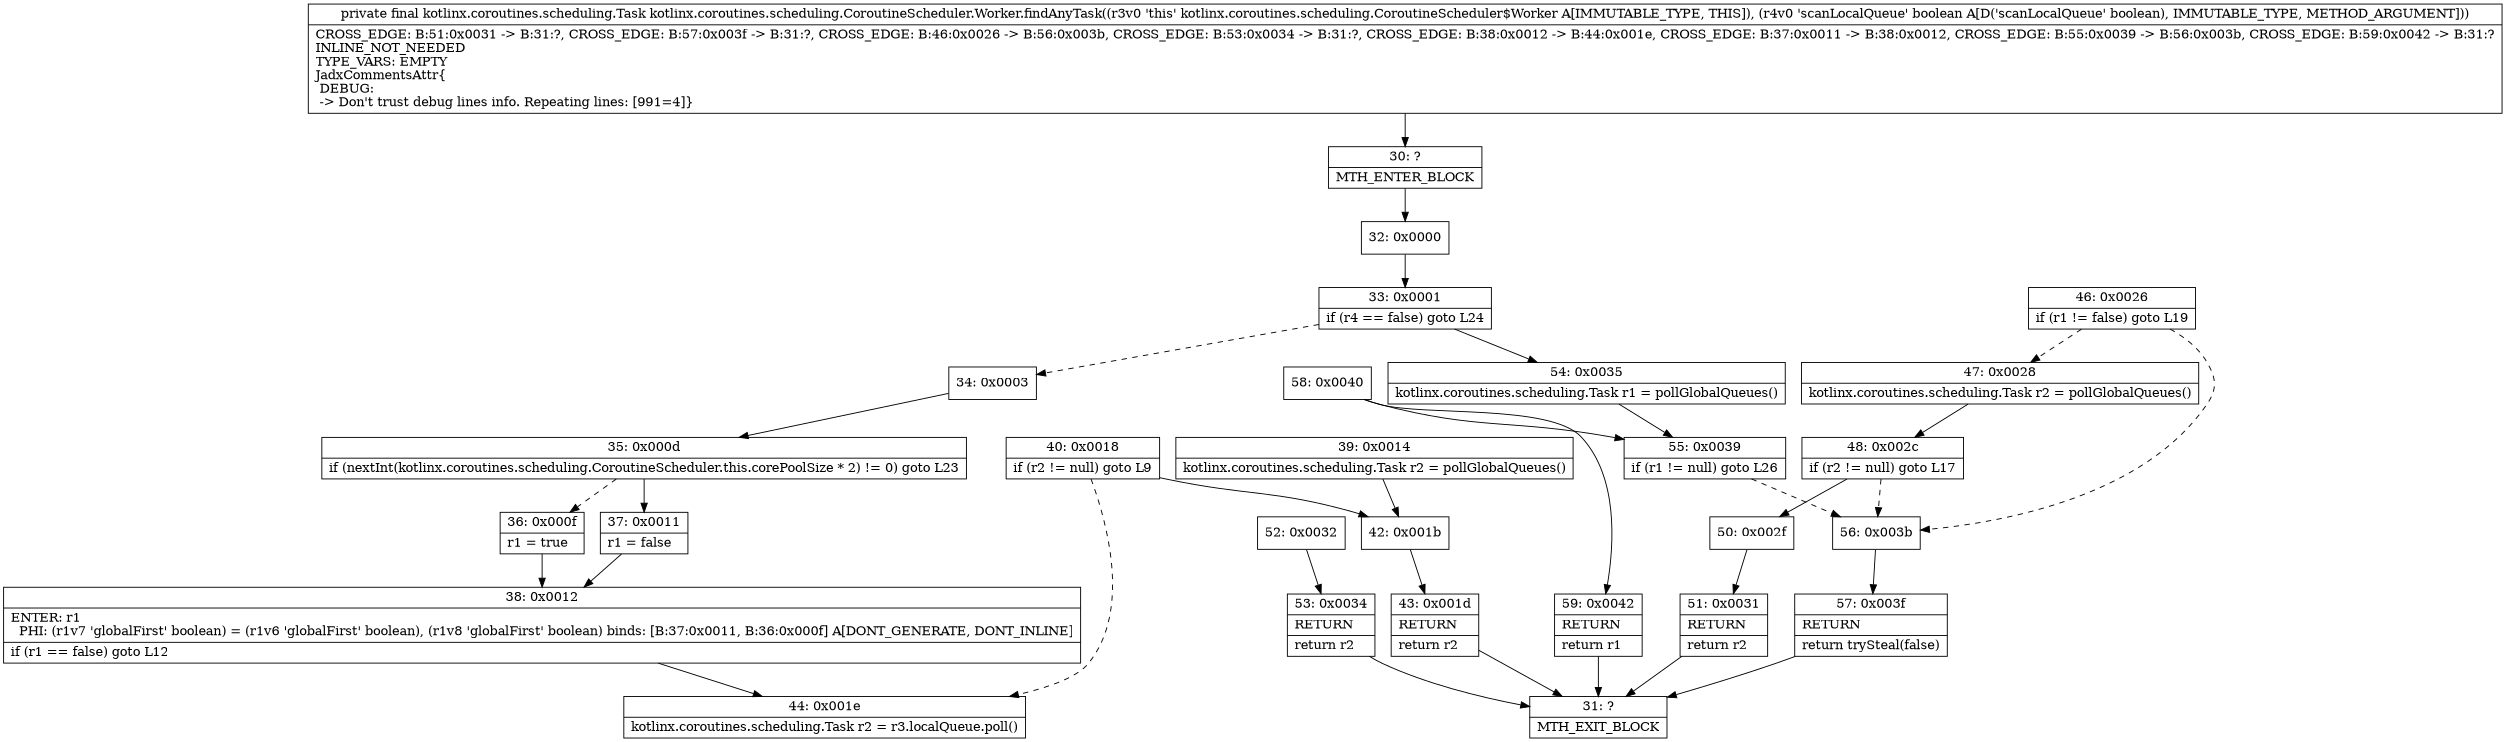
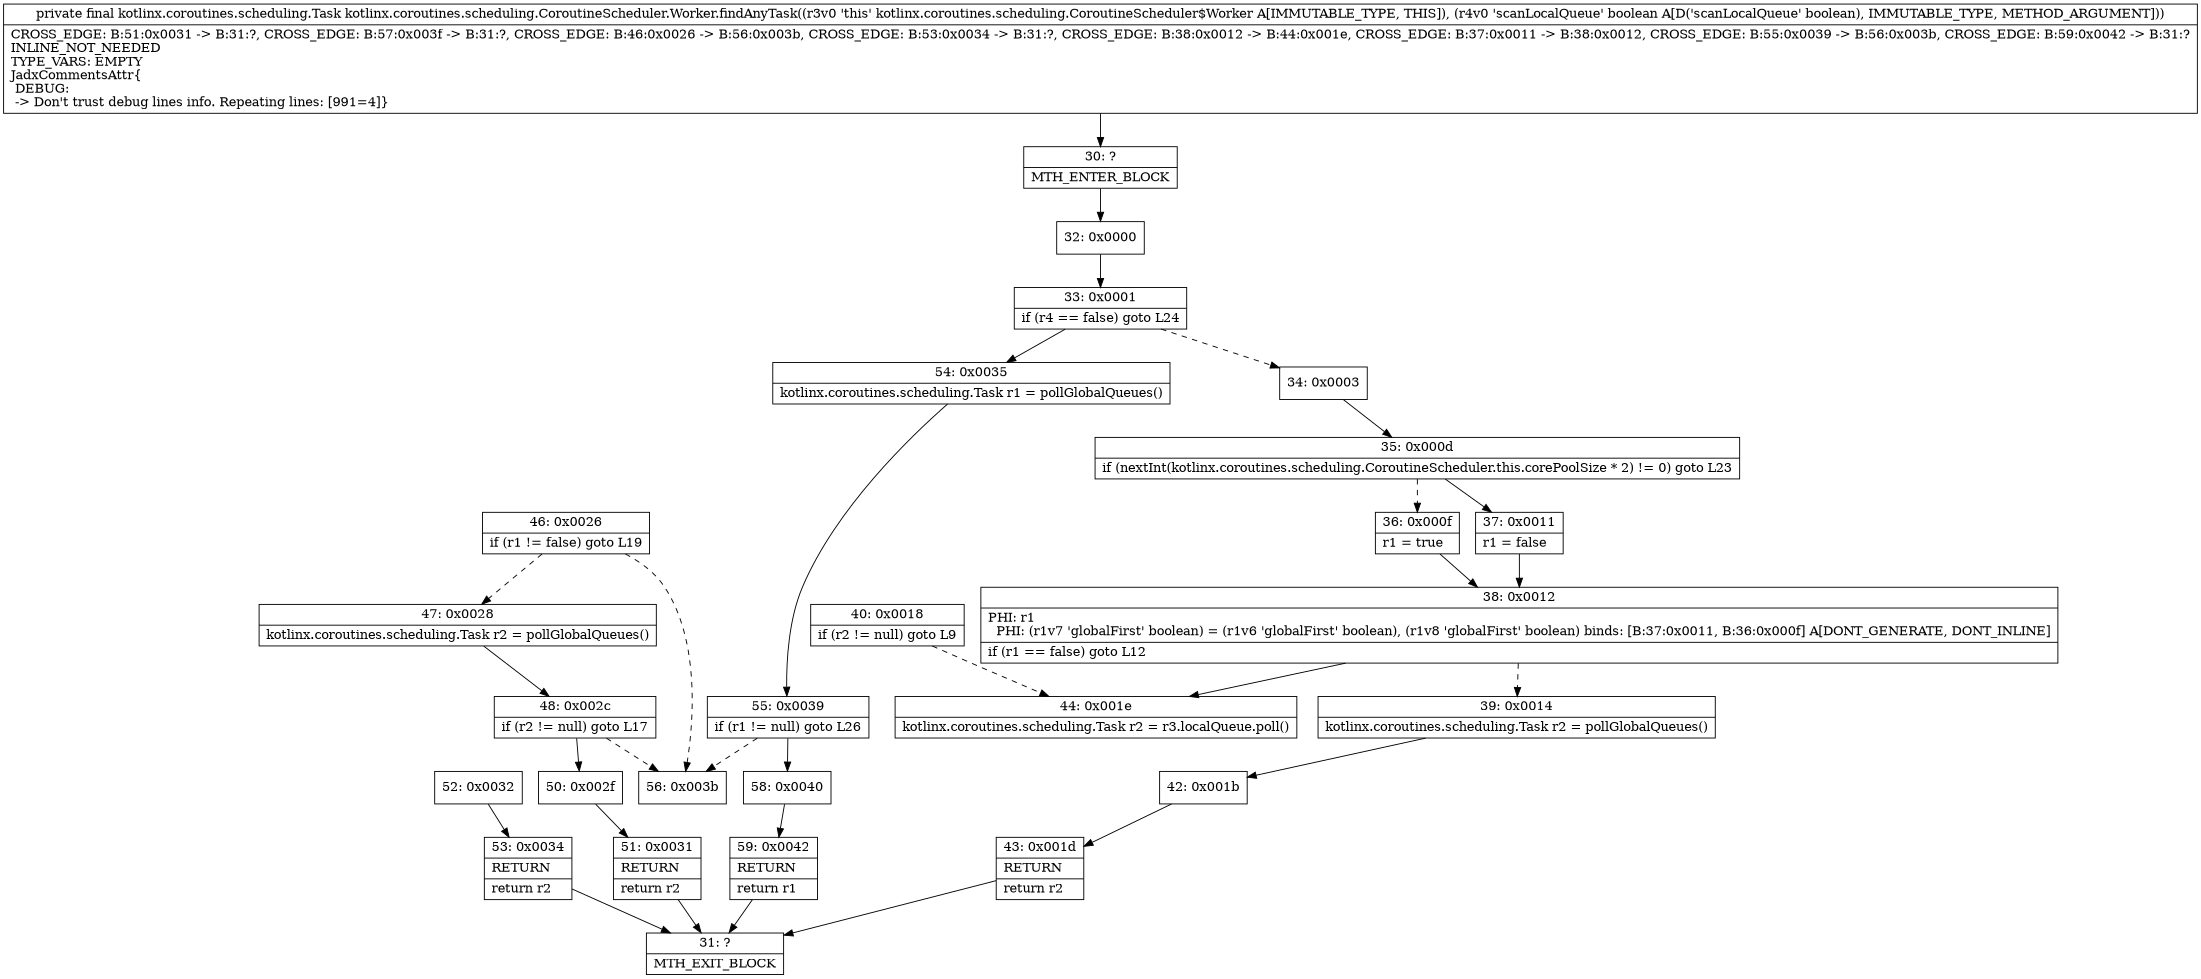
(1489, 423) -> (788, 750)
(1260, 493) -> none
(48, 618) -> (1014, 618)
(1871, 625) -> none
none -> (1518, 675)
